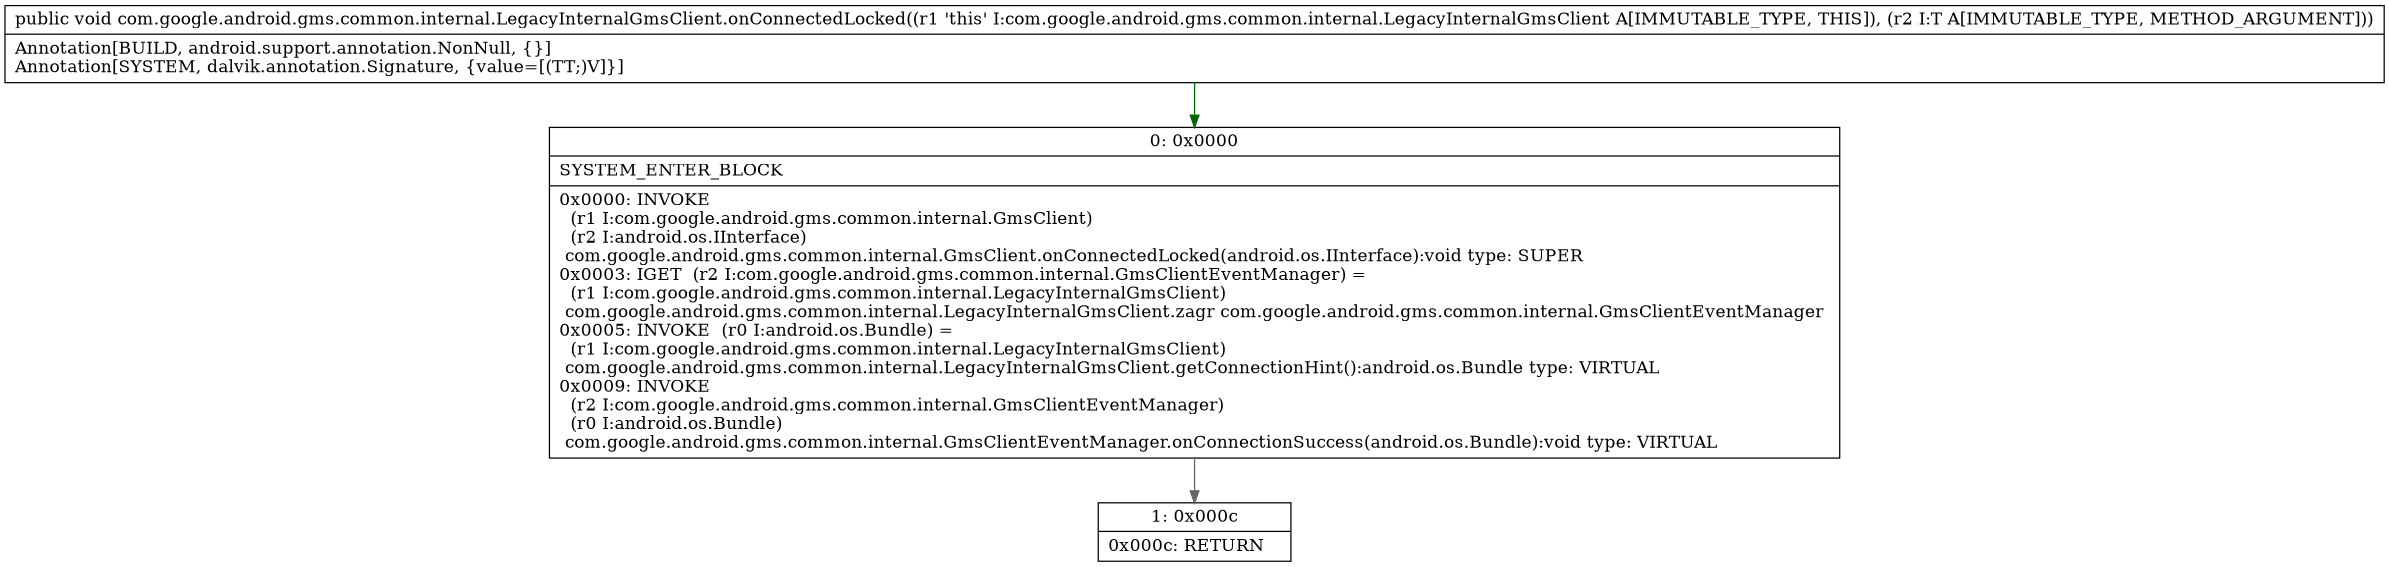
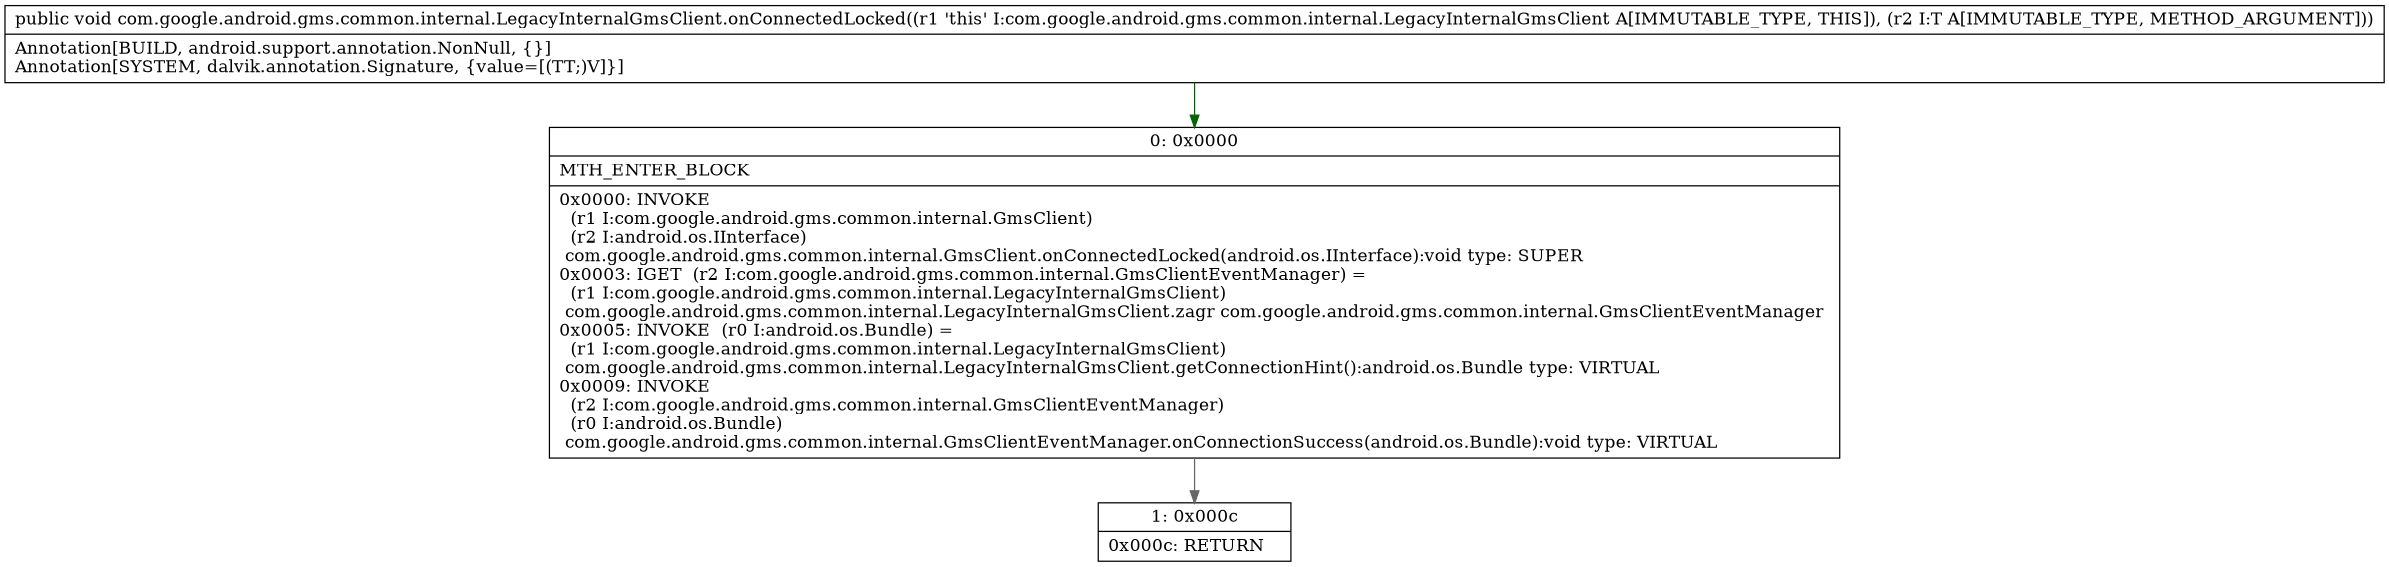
(672, 170) -> (655, 170)
